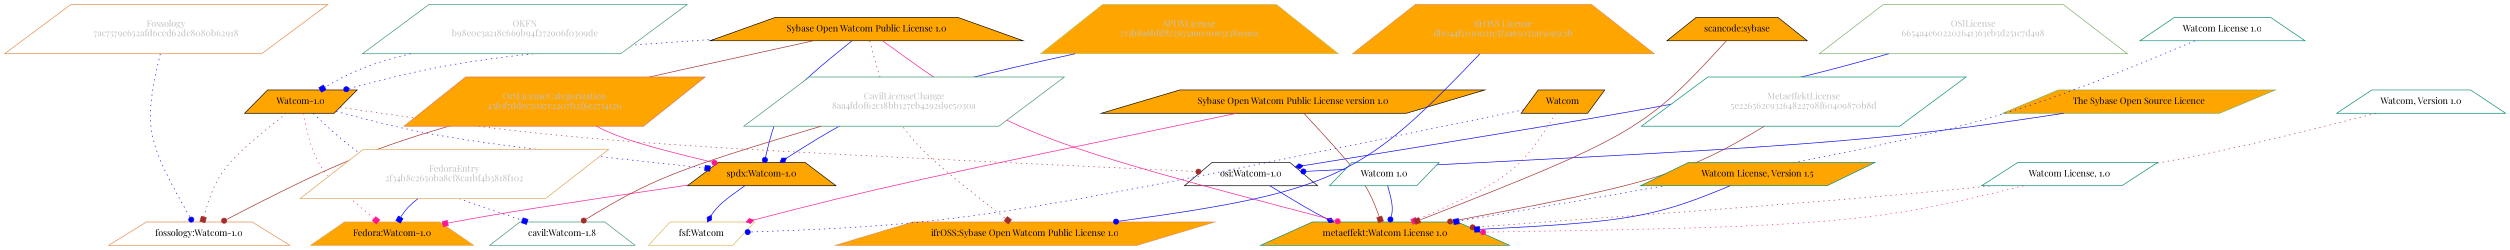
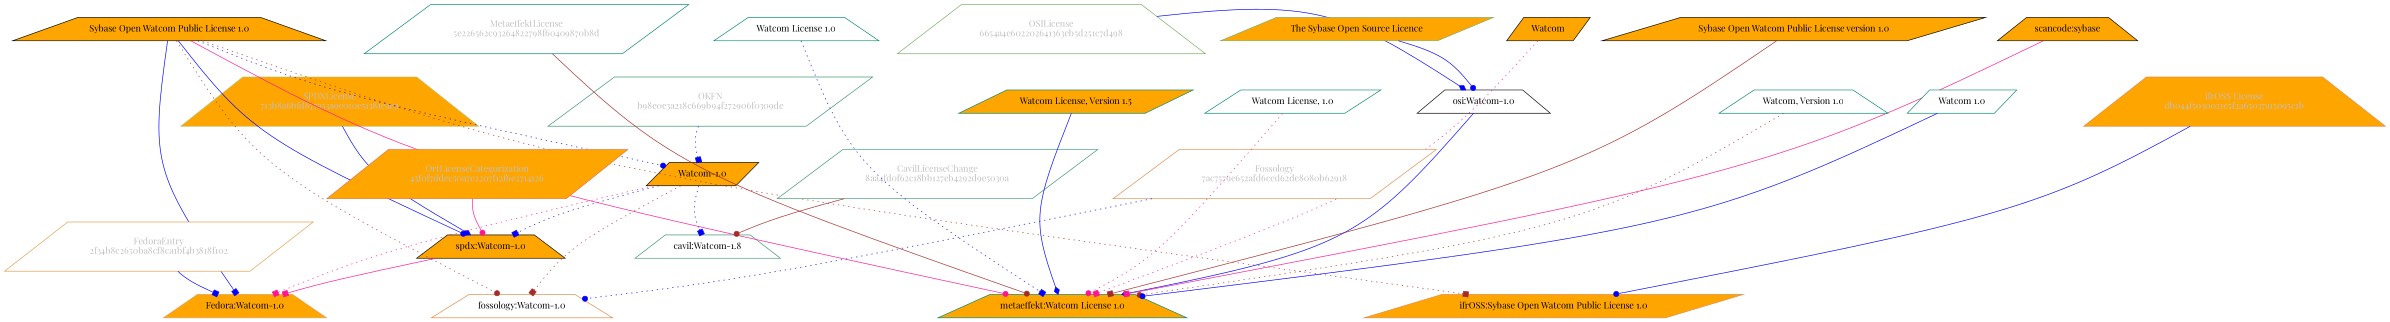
(513, 109) -> (313, 193)
(788, 151) -> none
(1587, 151) -> (1597, 201)
none -> (166, 173)
(1664, 209) -> (1042, 199)
(702, 234) -> none
